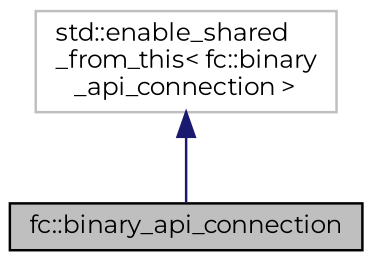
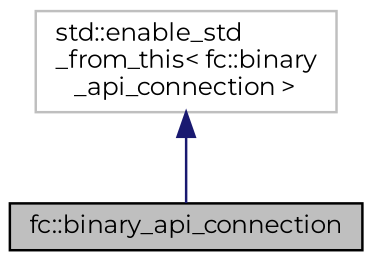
(186, 62) -> (186, 62)
